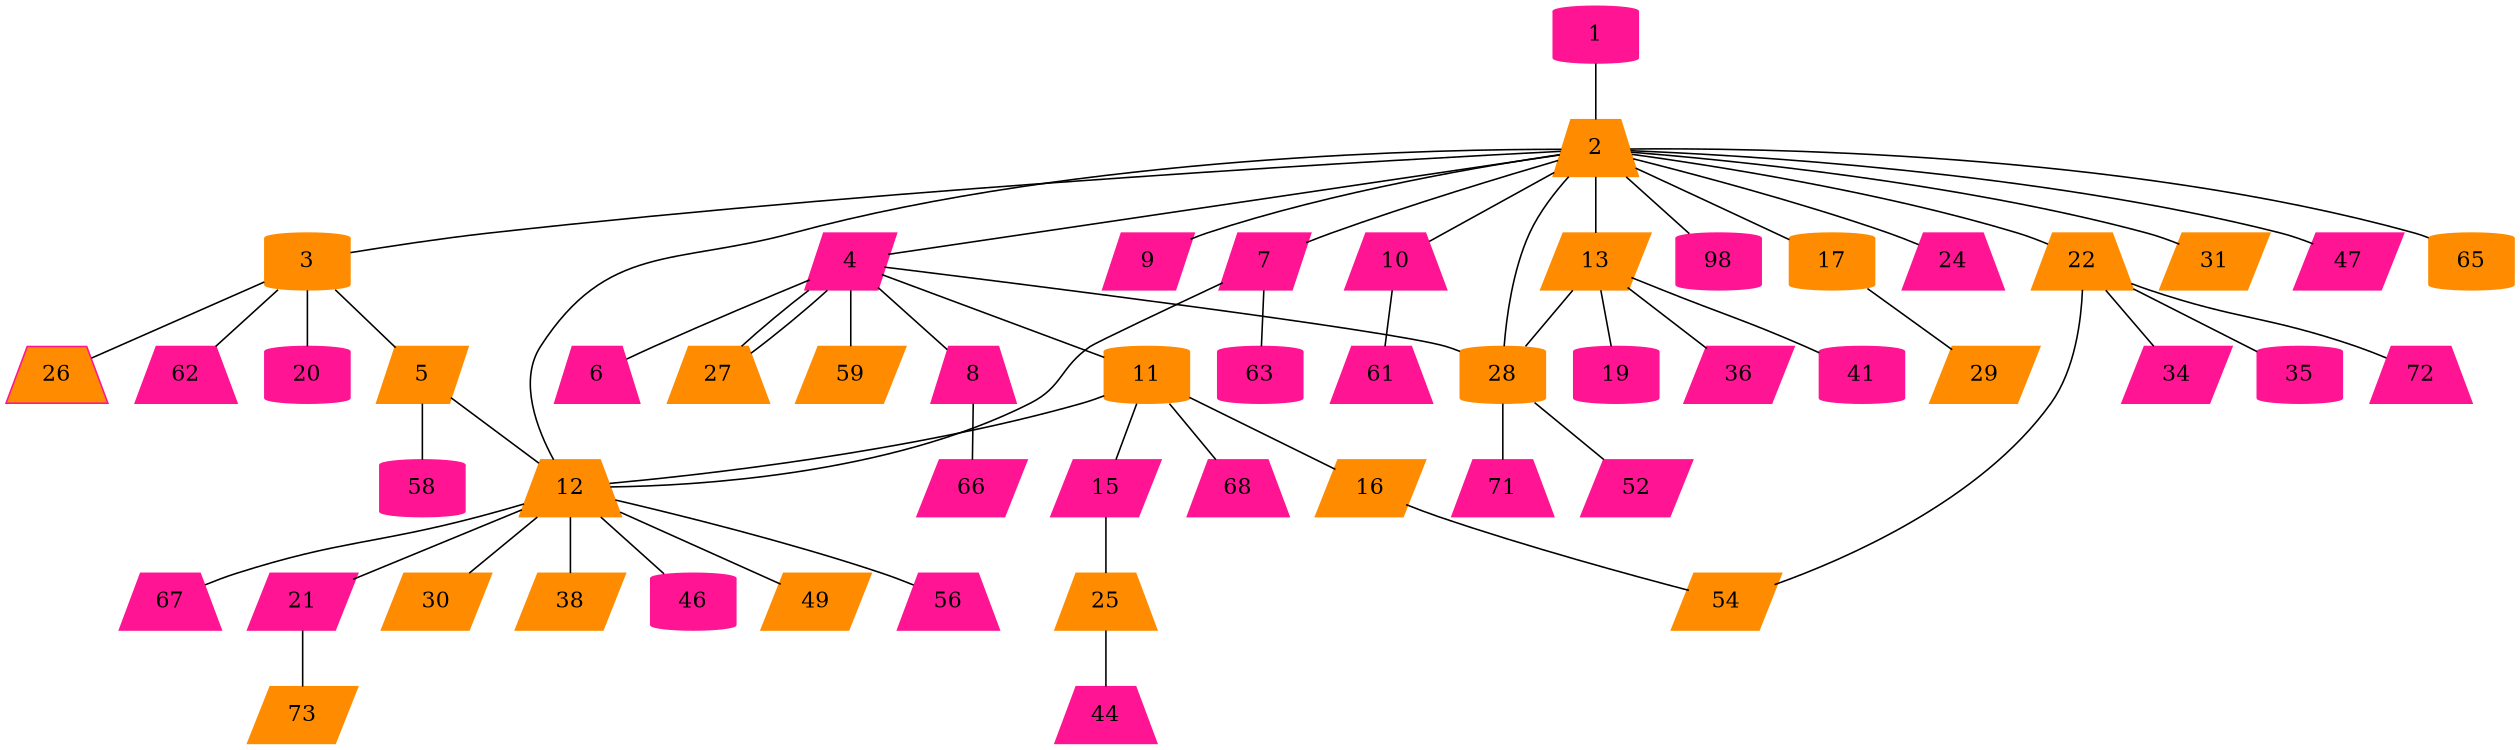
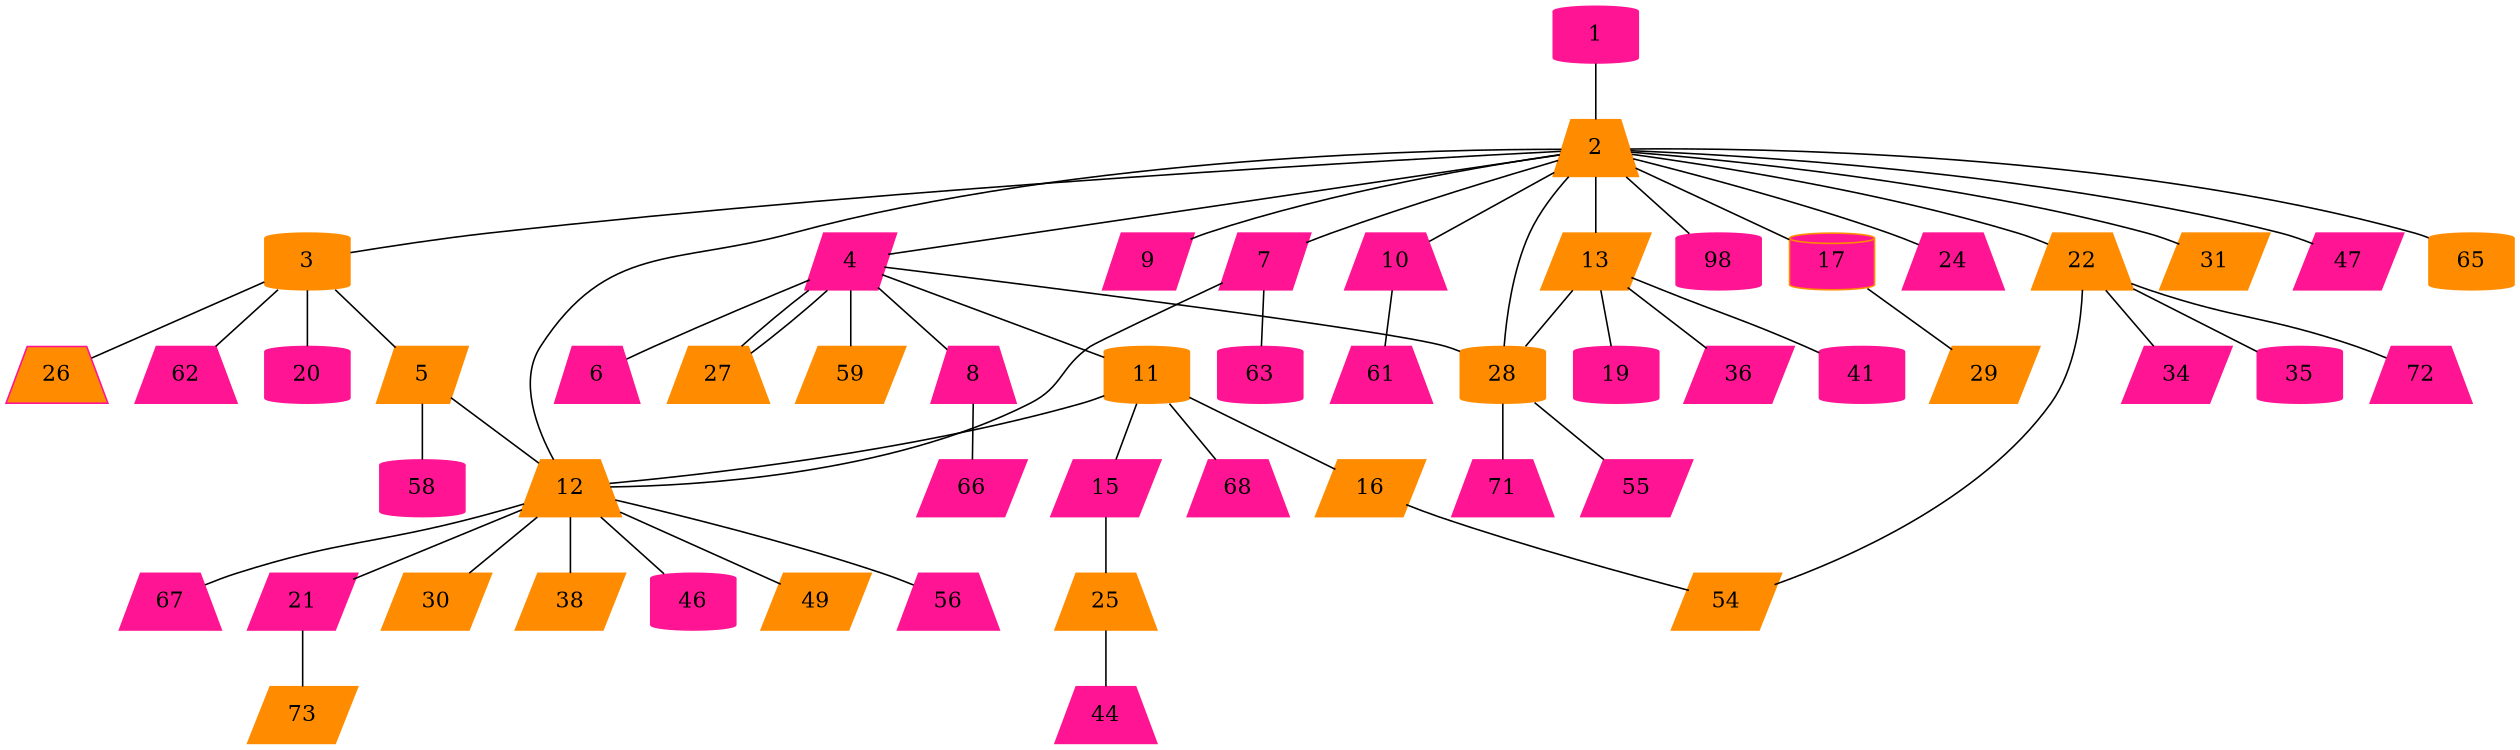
(1832, 261) -> (1832, 261)
(1637, 488) -> (1637, 488)
